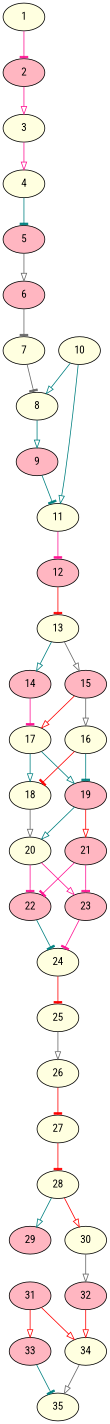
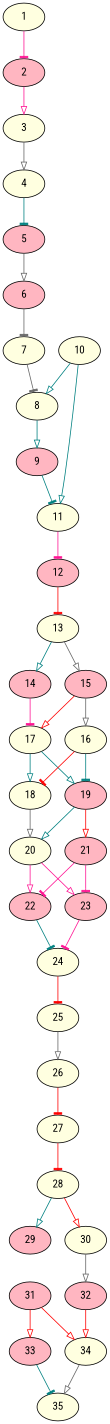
(24, 152) -> (24, 152)
(30, 877) -> (30, 875)
